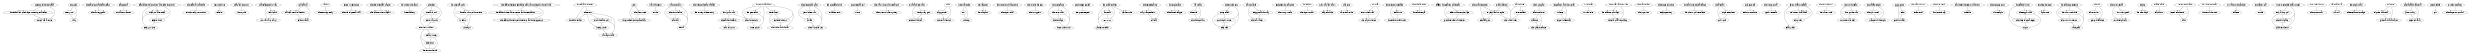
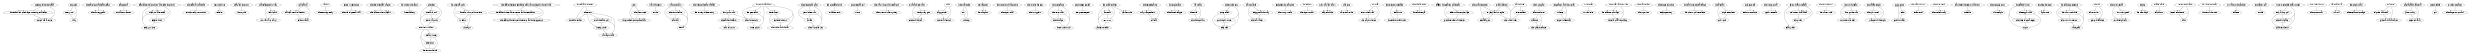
(1939, 13) -> (1939, 13)
